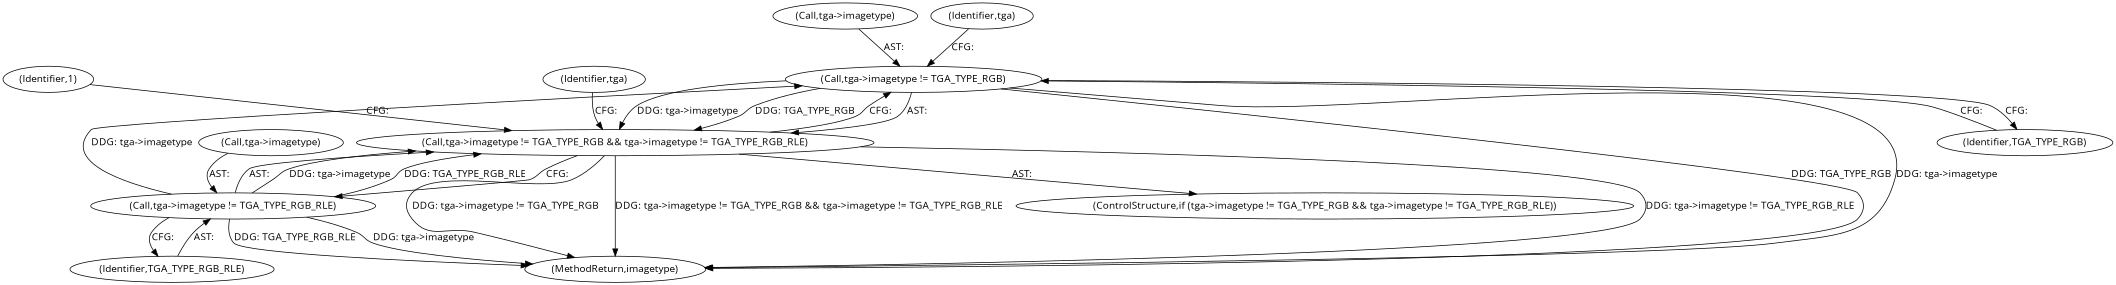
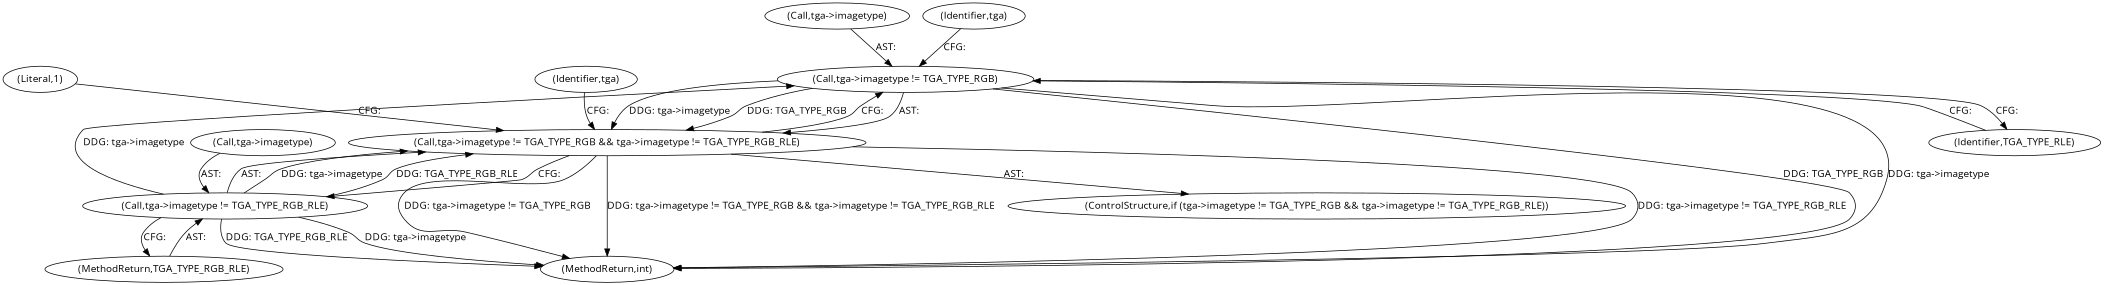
(48, 79) -> (40, 79)
(2025, 143) -> (2015, 143)
(172, 269) -> (164, 269)
(615, 269) -> (607, 269)
